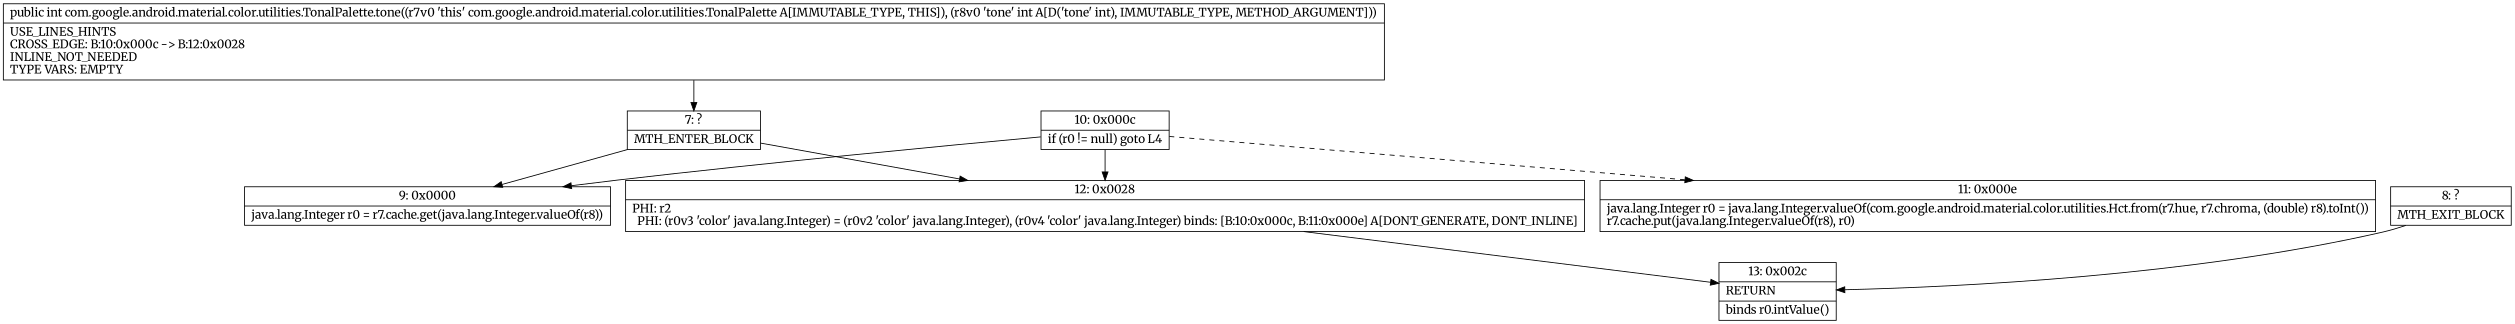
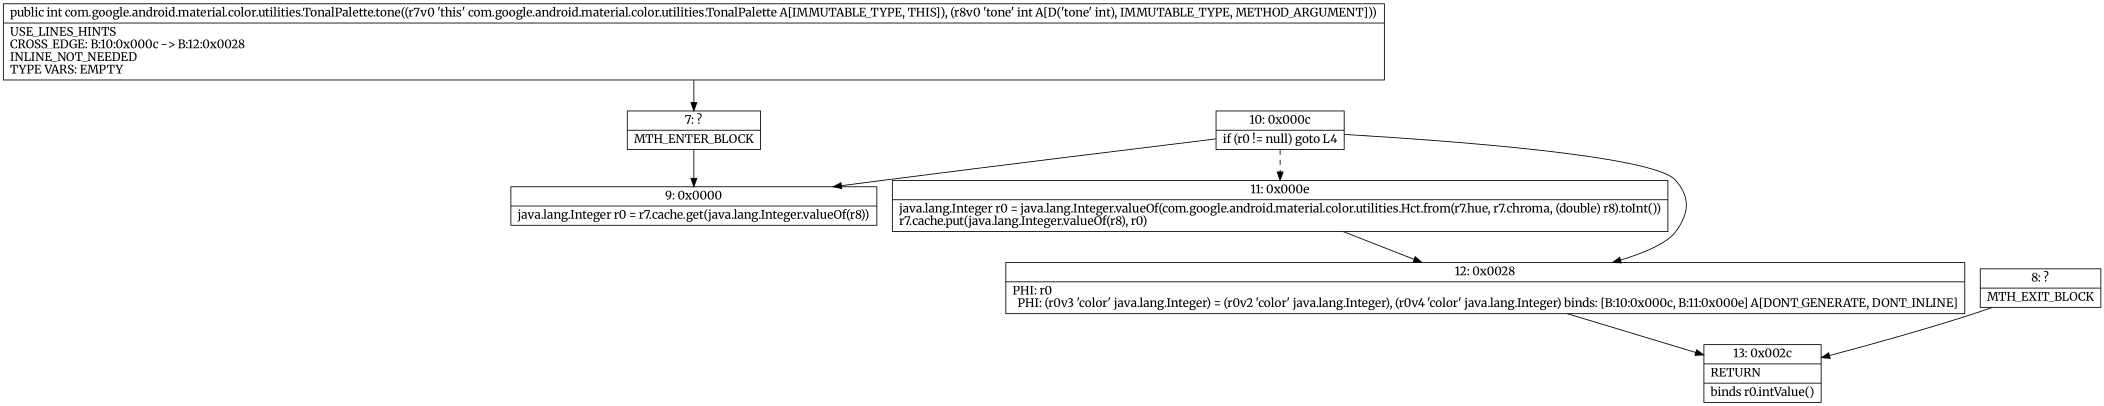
(860, 161) -> (1379, 245)
(653, 209) -> (1034, 291)
